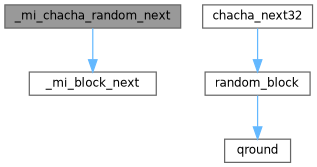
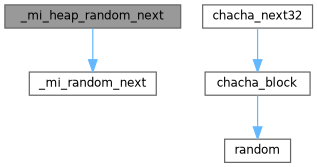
(93, 16) -> (93, 16)
(93, 84) -> (93, 84)
(258, 84) -> (258, 84)
(258, 151) -> (258, 151)
